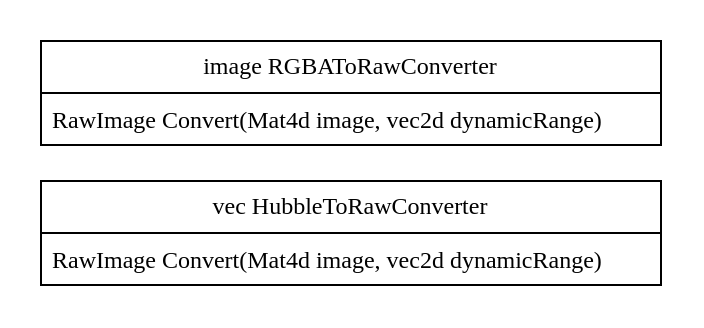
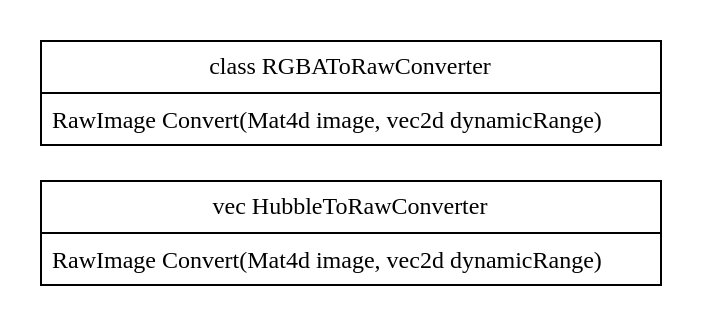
(351, 67) -> (351, 67)
